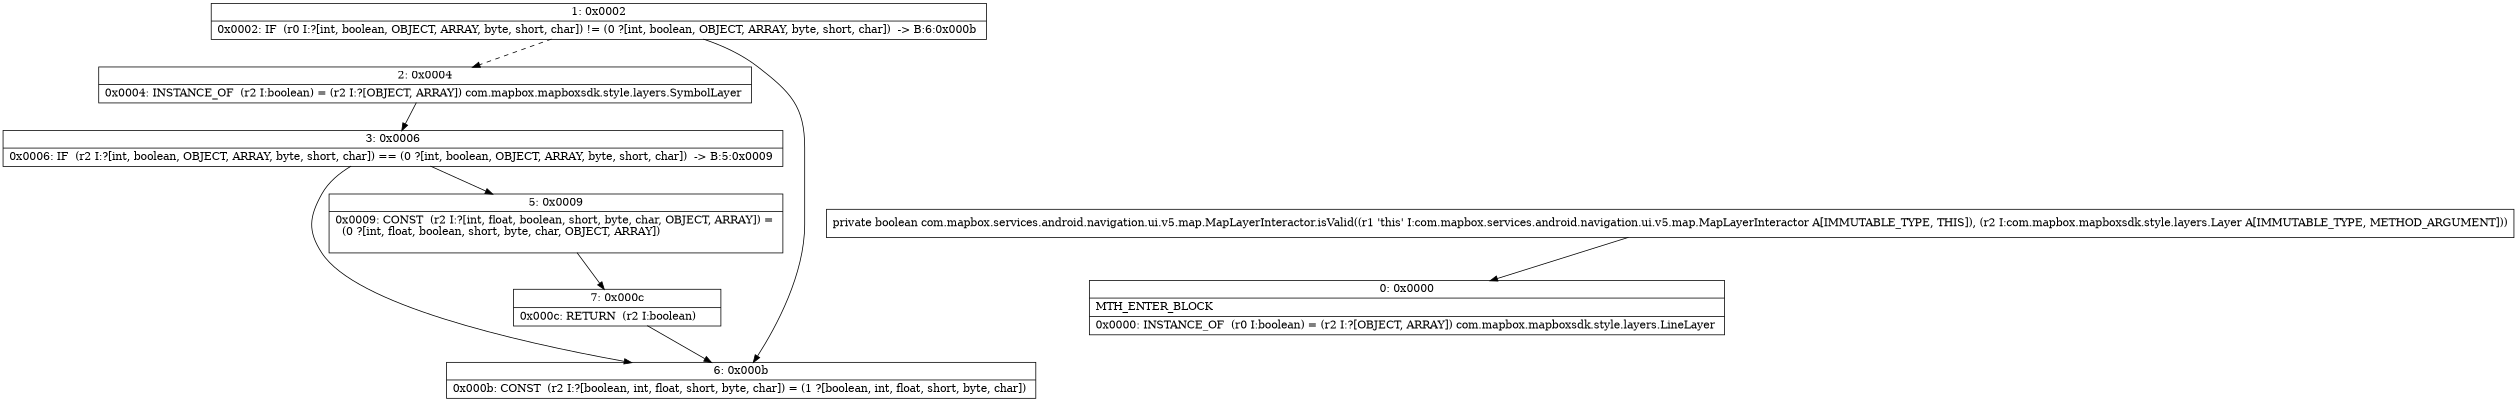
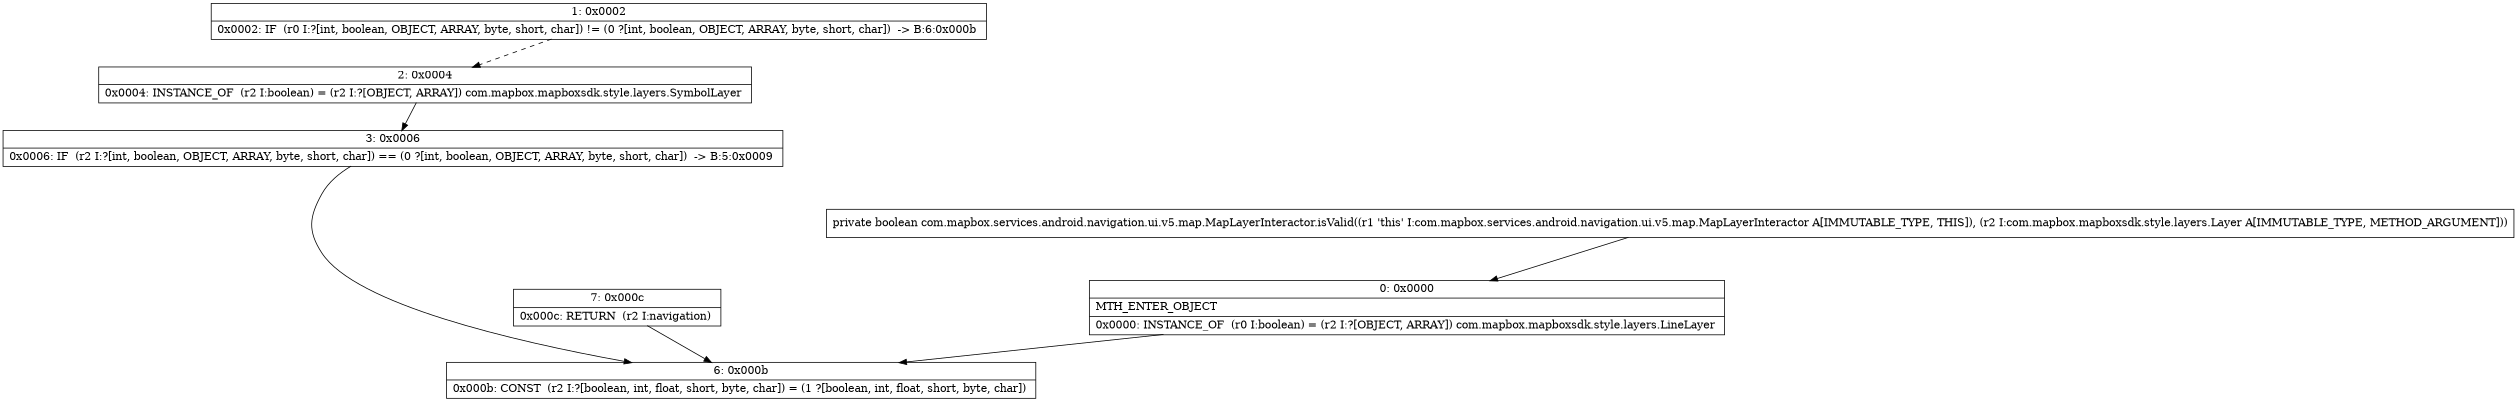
(805, 177) -> (1035, 348)
(556, 223) -> none
(1154, 307) -> (1156, 307)
(610, 316) -> (617, 316)
